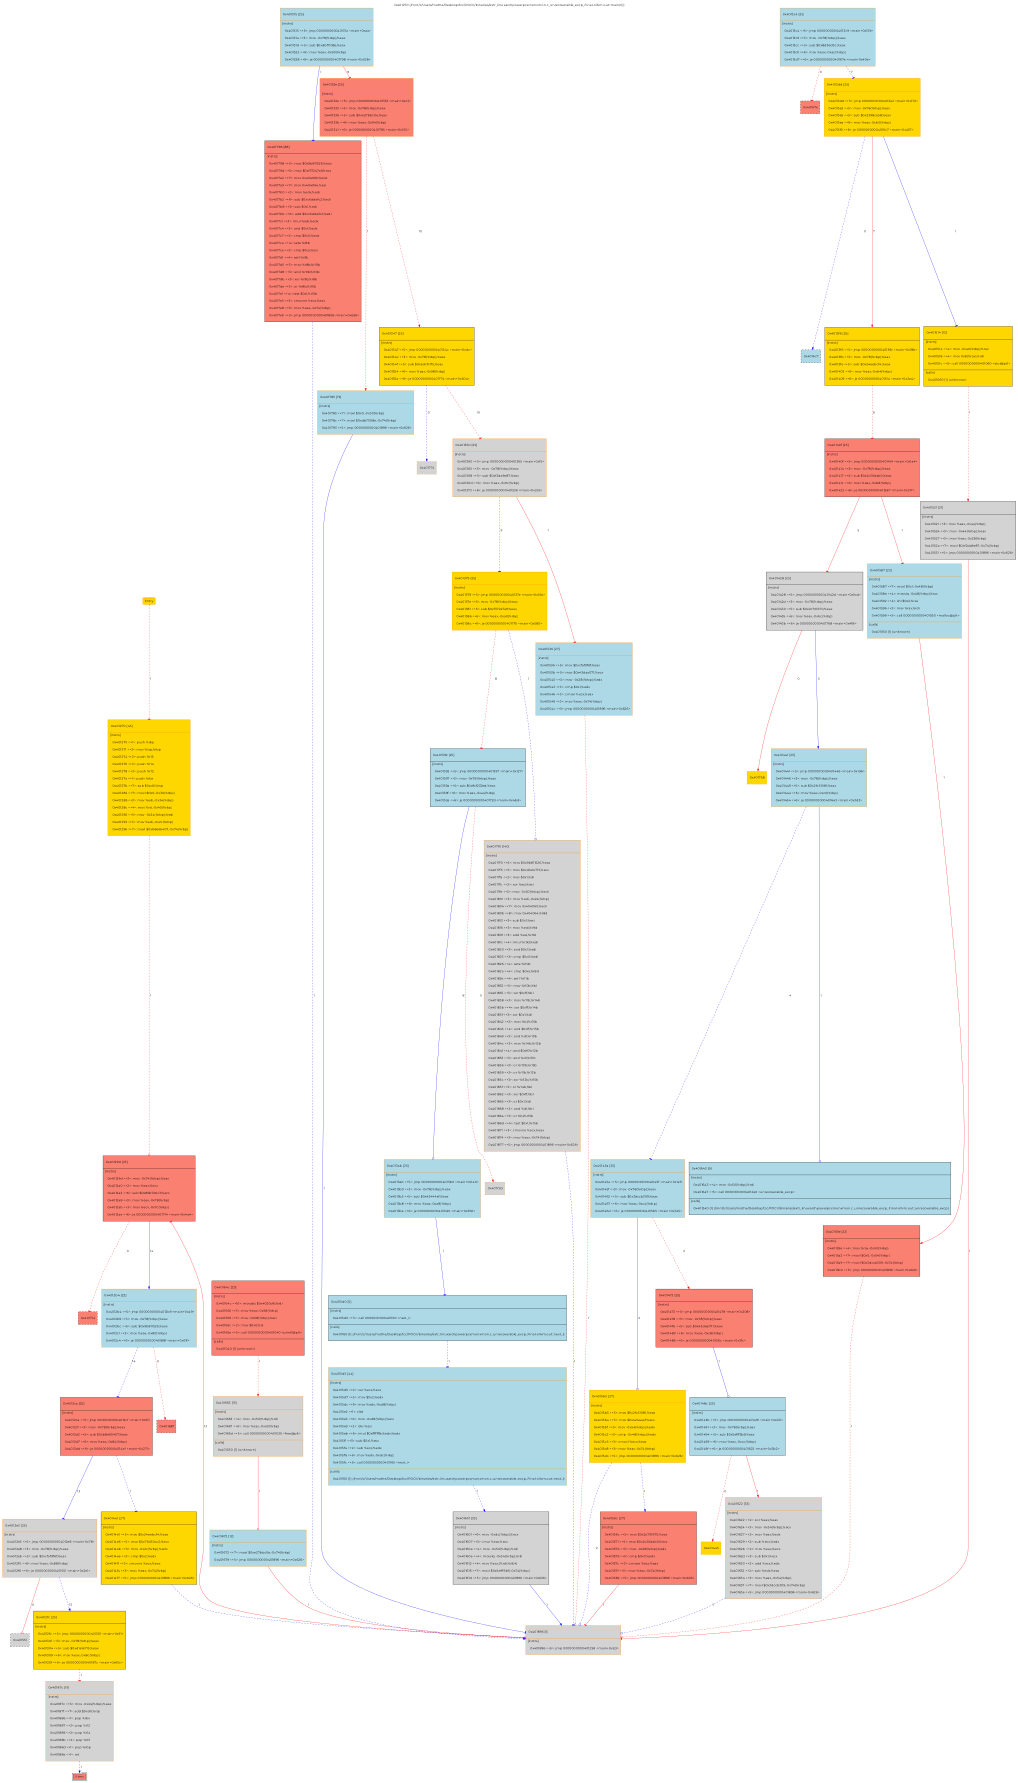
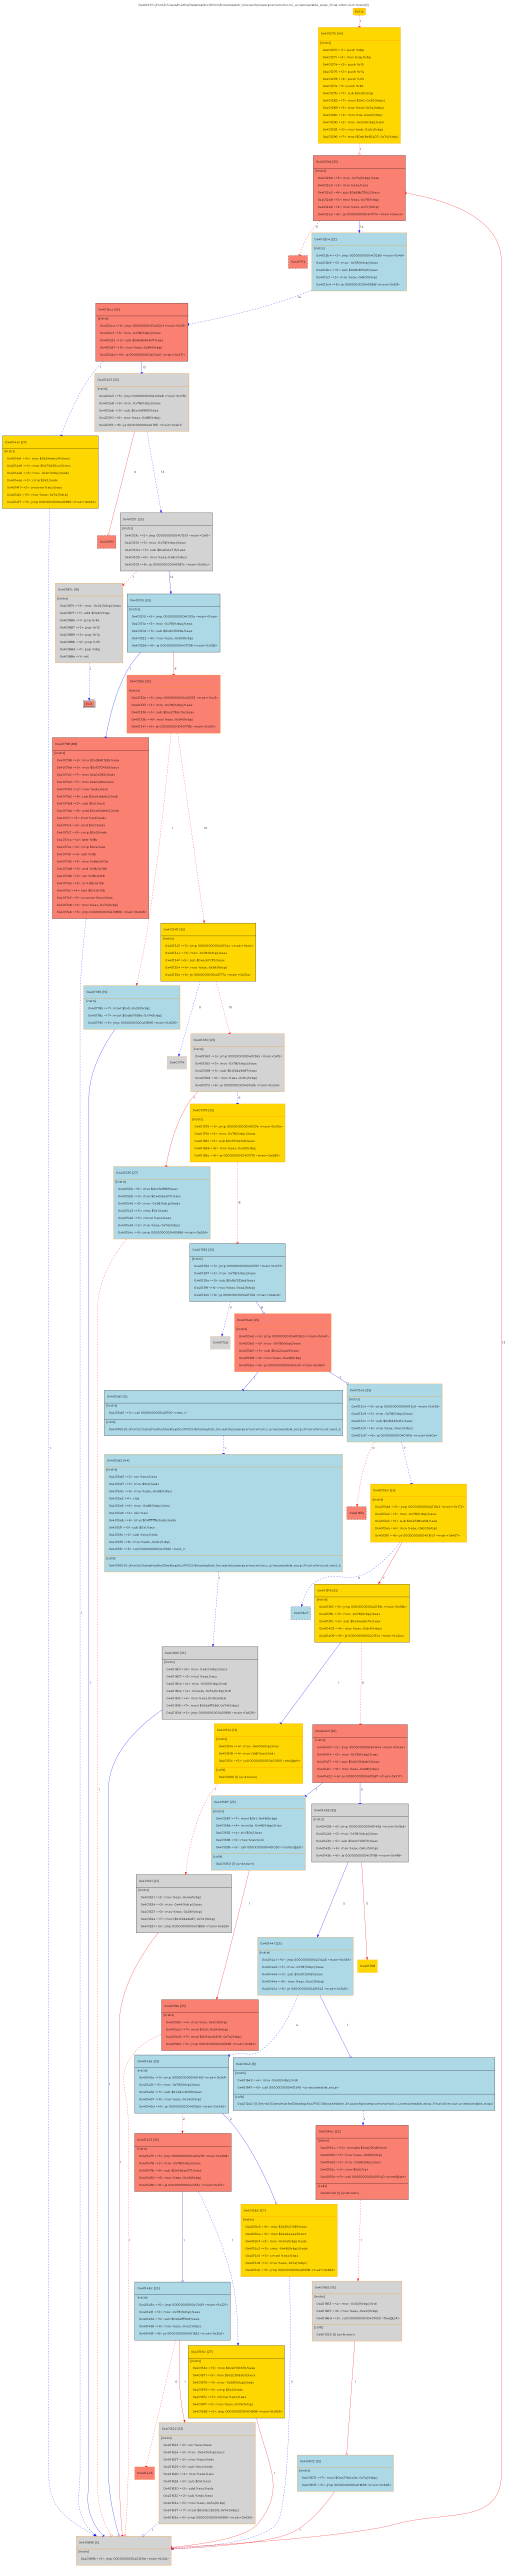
(327, 37) -> (174, 623)
(816, 83) -> (363, 1472)
(920, 231) -> (311, 1683)
(968, 356) -> (259, 1754)
(892, 530) -> (315, 1789)
(844, 534) -> (360, 1793)
none -> (170, 581)
(466, 995) -> (226, 1318)
(532, 996) -> none
(432, 1188) -> (283, 1343)
(638, 1188) -> (182, 2084)
none -> (338, 1377)
(166, 1426) -> none
(643, 1486) -> (228, 2265)
(722, 1497) -> (161, 2403)
(648, 1548) -> (236, 2382)
(711, 1548) -> (145, 2473)
(545, 1604) -> (108, 2113)
(325, 1625) -> (49, 1532)
(20, 1640) -> (107, 542)
(80, 1640) -> (166, 542)
(80, 1777) -> (89, 704)
none -> (363, 2117)
